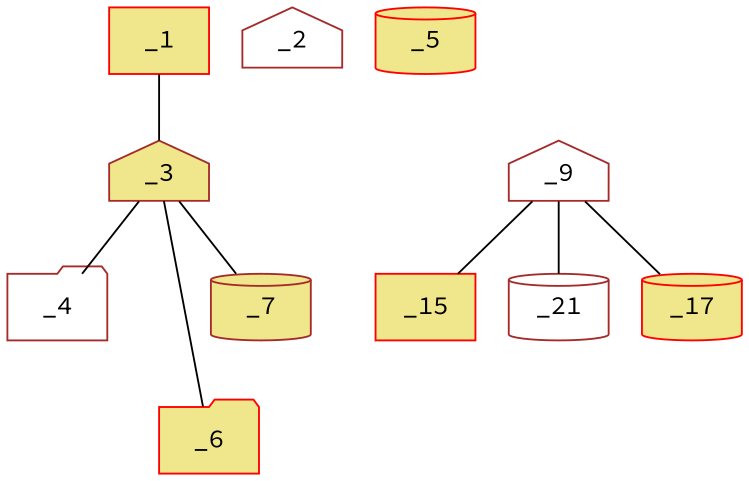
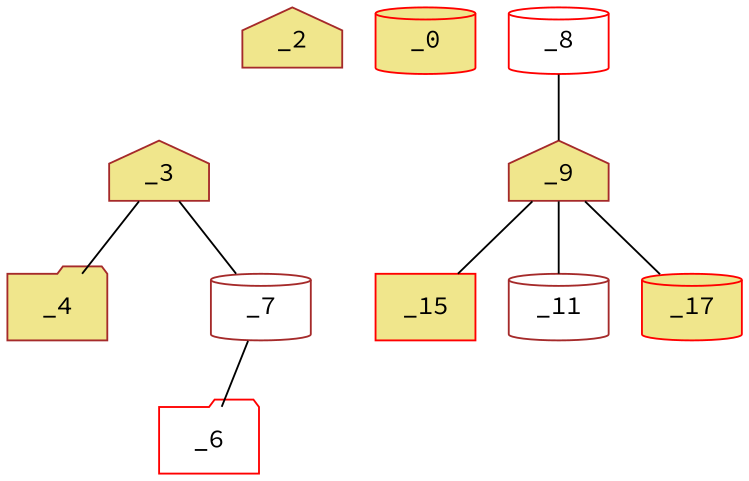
(159, 41) -> none
(292, 41) -> (292, 41)
(425, 41) -> (425, 41)
none -> (559, 41)
(559, 174) -> (559, 174)
(183, 304) -> (235, 374)
(57, 307) -> (57, 307)
(261, 307) -> (261, 307)
(559, 307) -> (559, 307)
(209, 440) -> (209, 440)
